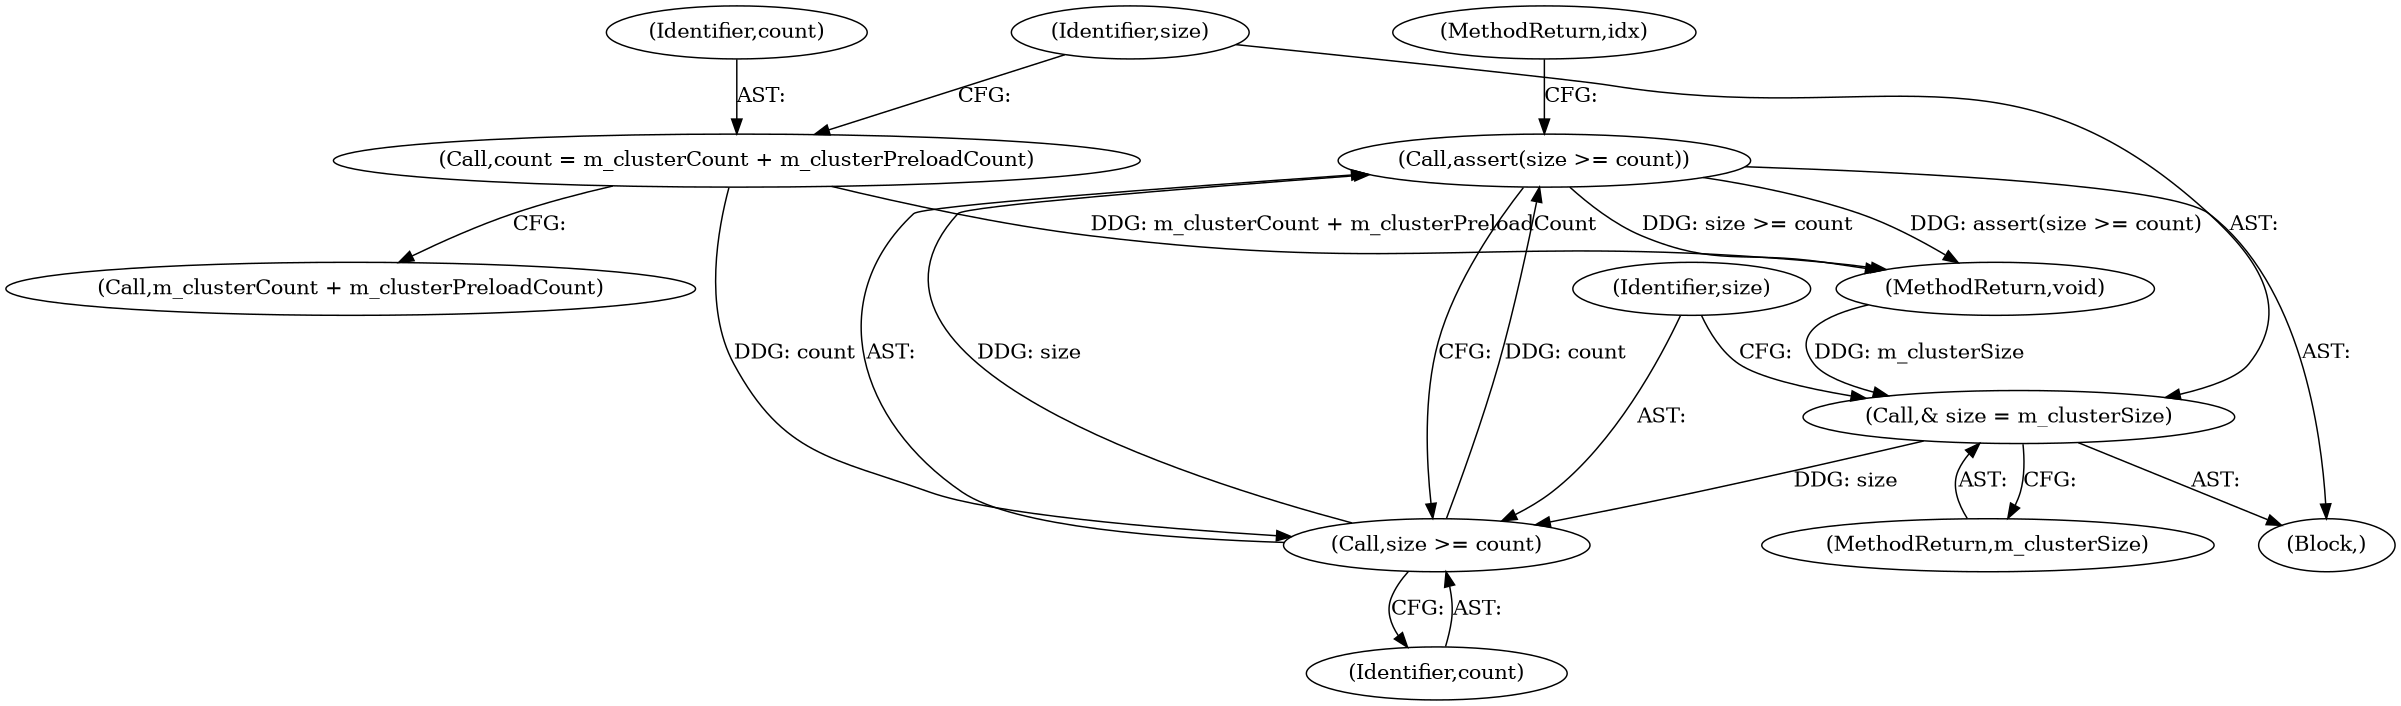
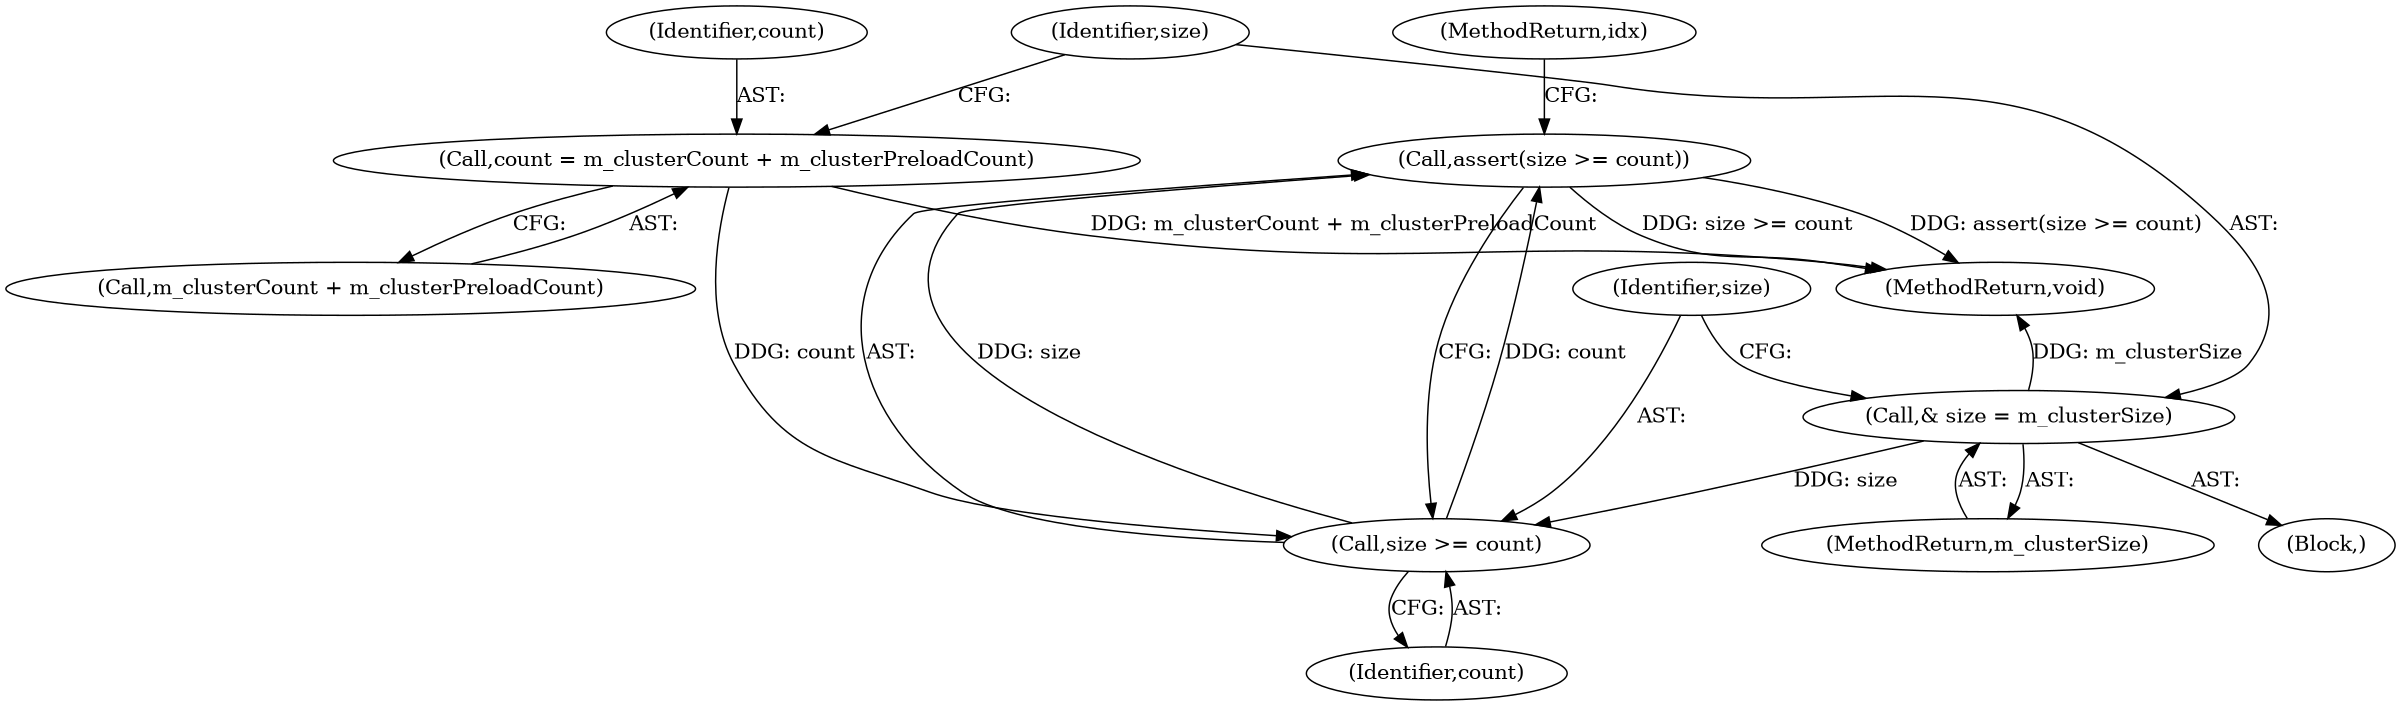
(2139, 194) -> none
none -> (575, 235)
(1807, 349) -> (2033, 359)
(2053, 481) -> (2053, 481)
